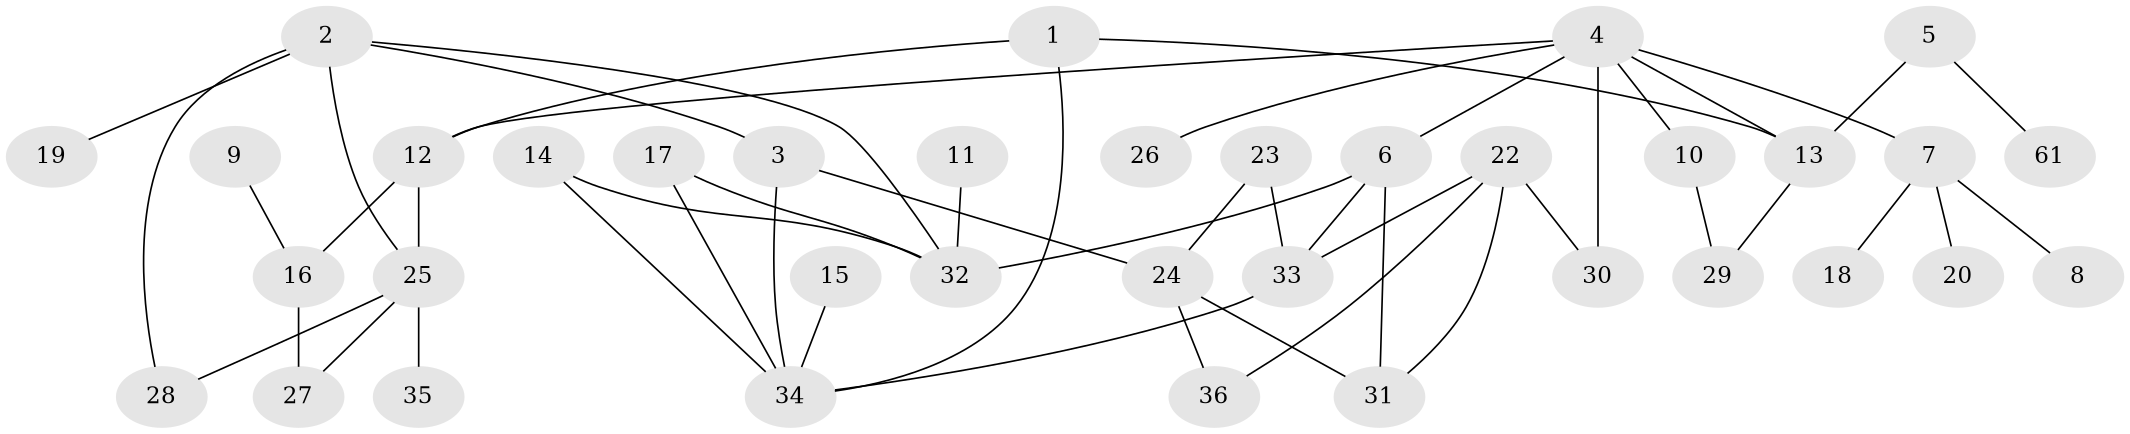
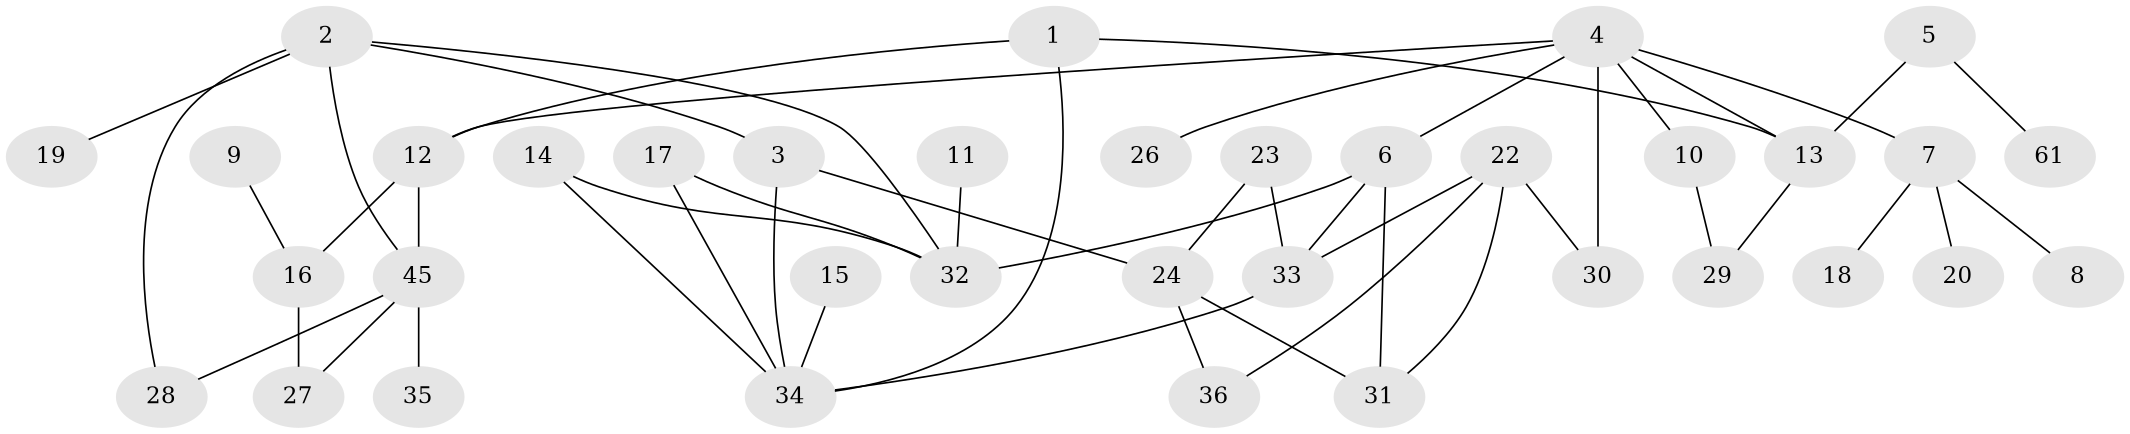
(419, 277) -> (419, 277)
